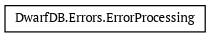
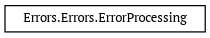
(105, 19) -> (105, 19)
